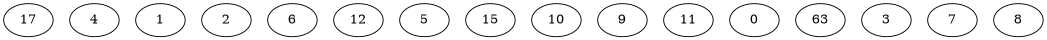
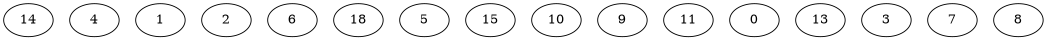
(28, 20) -> (28, 20)
(358, 20) -> (358, 20)
(820, 20) -> (820, 20)
